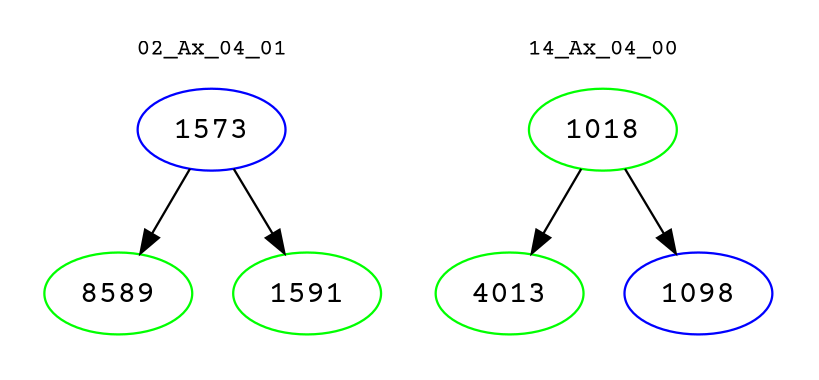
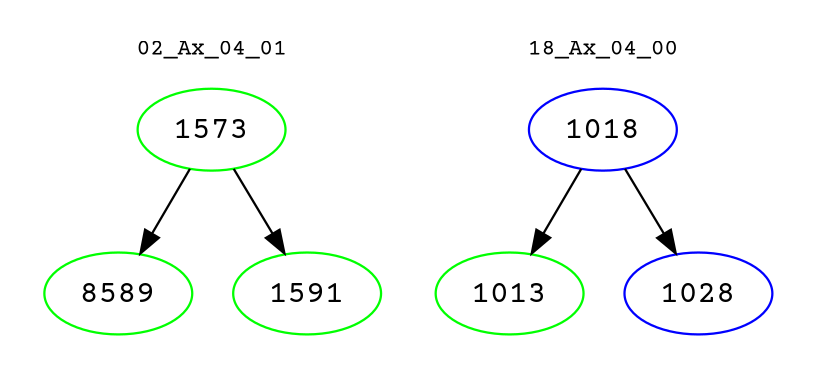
(604, 49) -> (604, 49)
(212, 130) -> (212, 130)
(603, 130) -> (603, 130)
(510, 293) -> (510, 293)
(698, 293) -> (698, 293)
